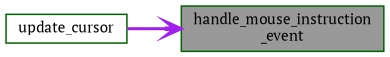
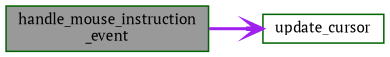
(147, 29) -> (228, 29)
